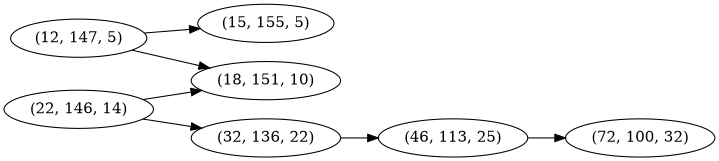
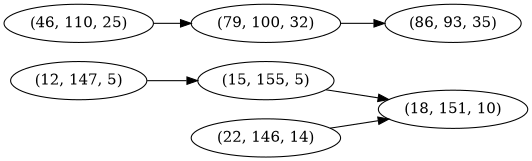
none -> (453, 23)
(166, 58) -> (352, 94)
(266, 138) -> none
(453, 138) -> (79, 23)
(640, 138) -> (266, 23)
